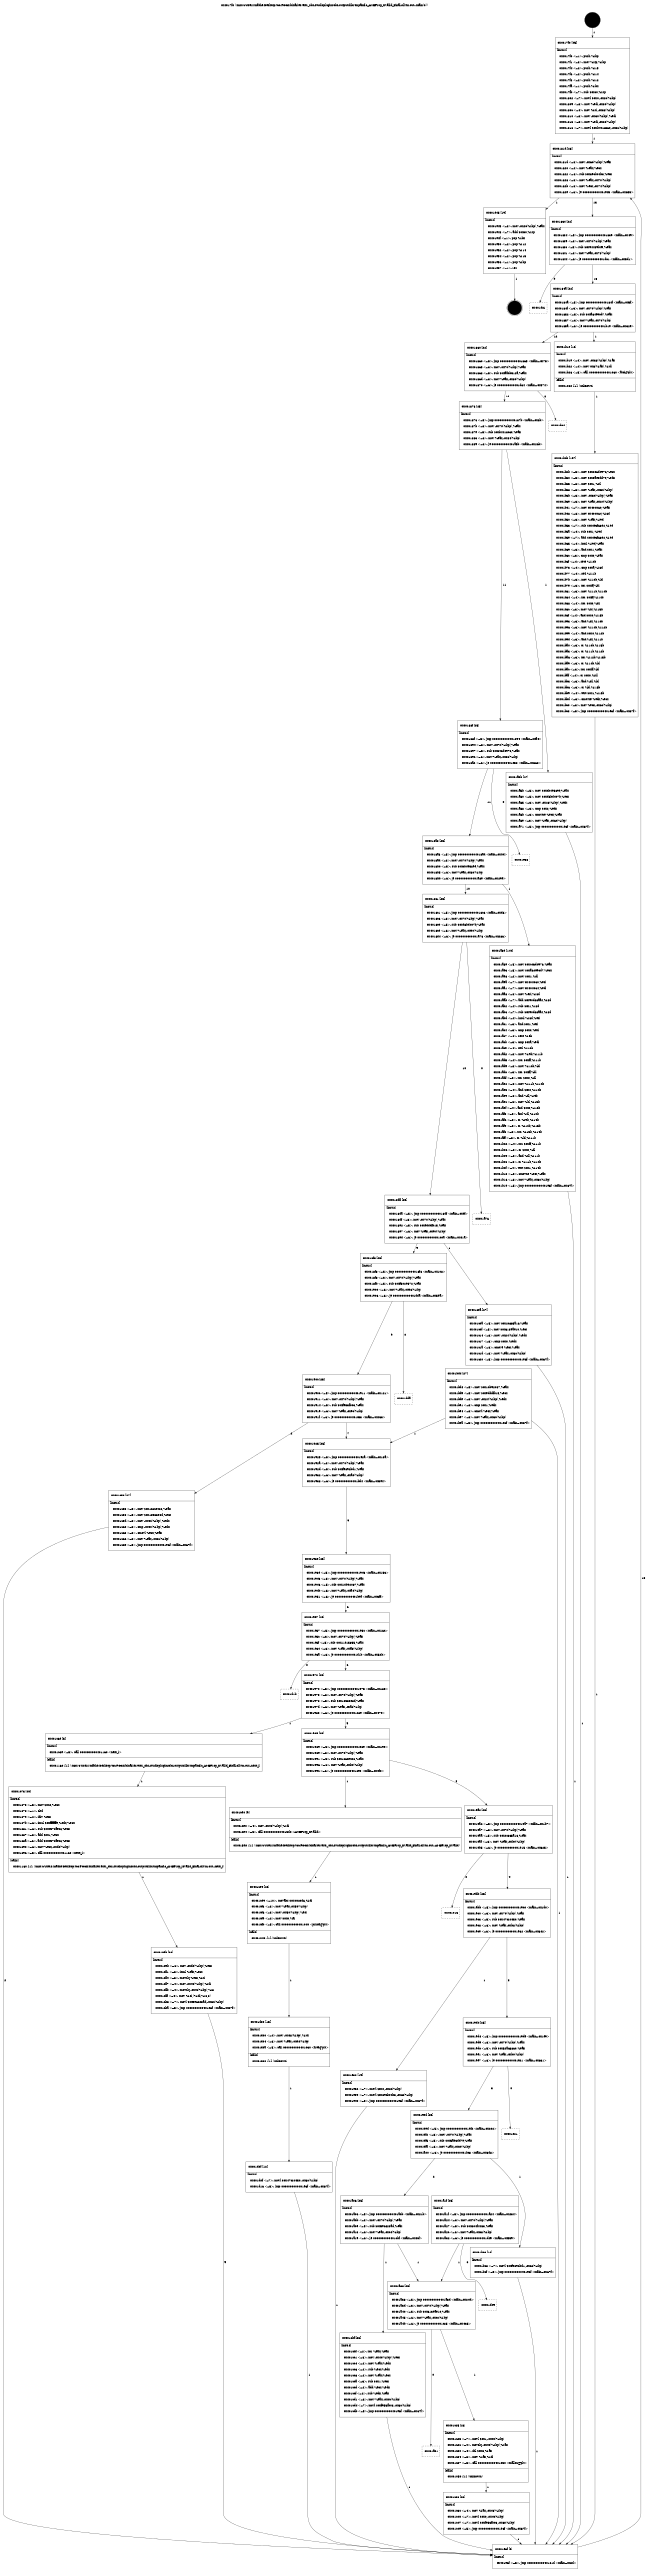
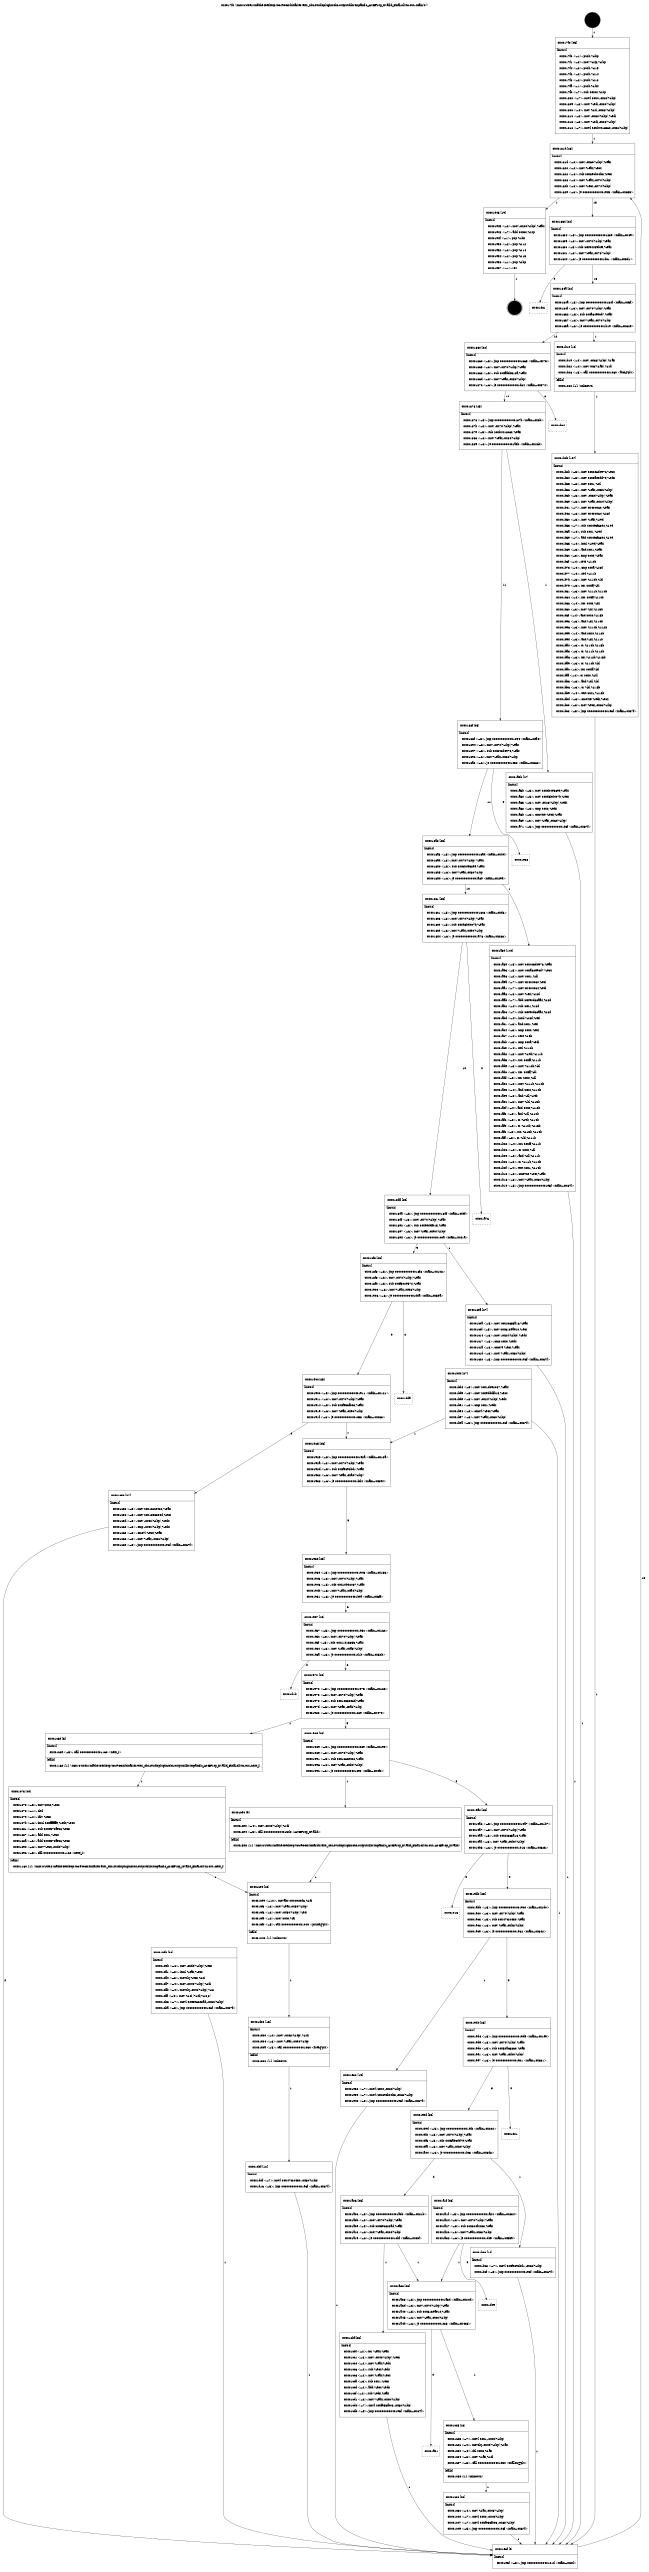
(158, 1909) -> (225, 1882)
(225, 2262) -> (225, 2262)
